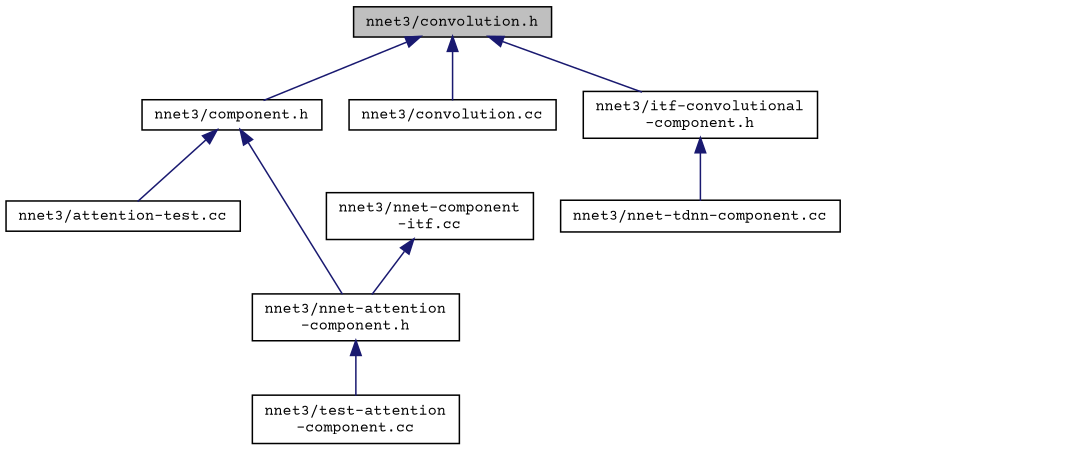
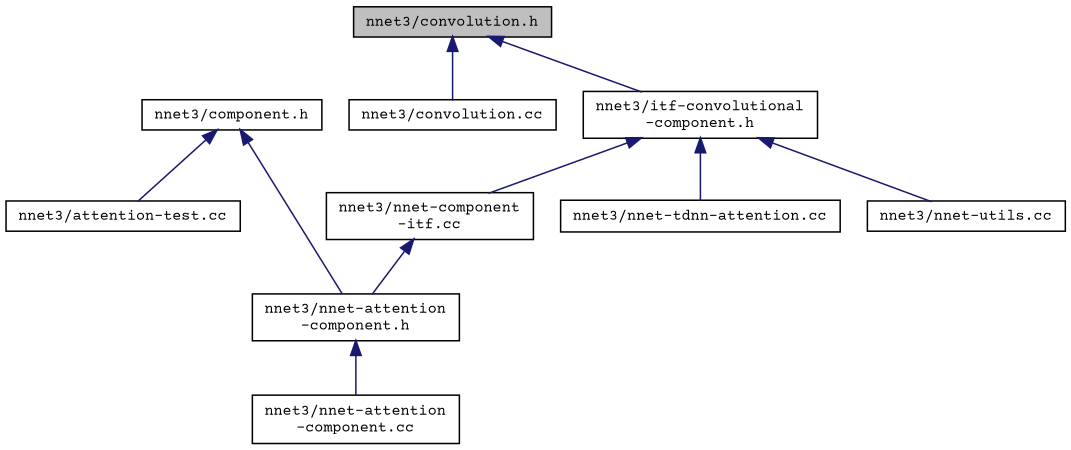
(335, 71) -> none
none -> (558, 168)
(700, 216) -> (700, 216)
none -> (966, 216)
(356, 419) -> (356, 419)
